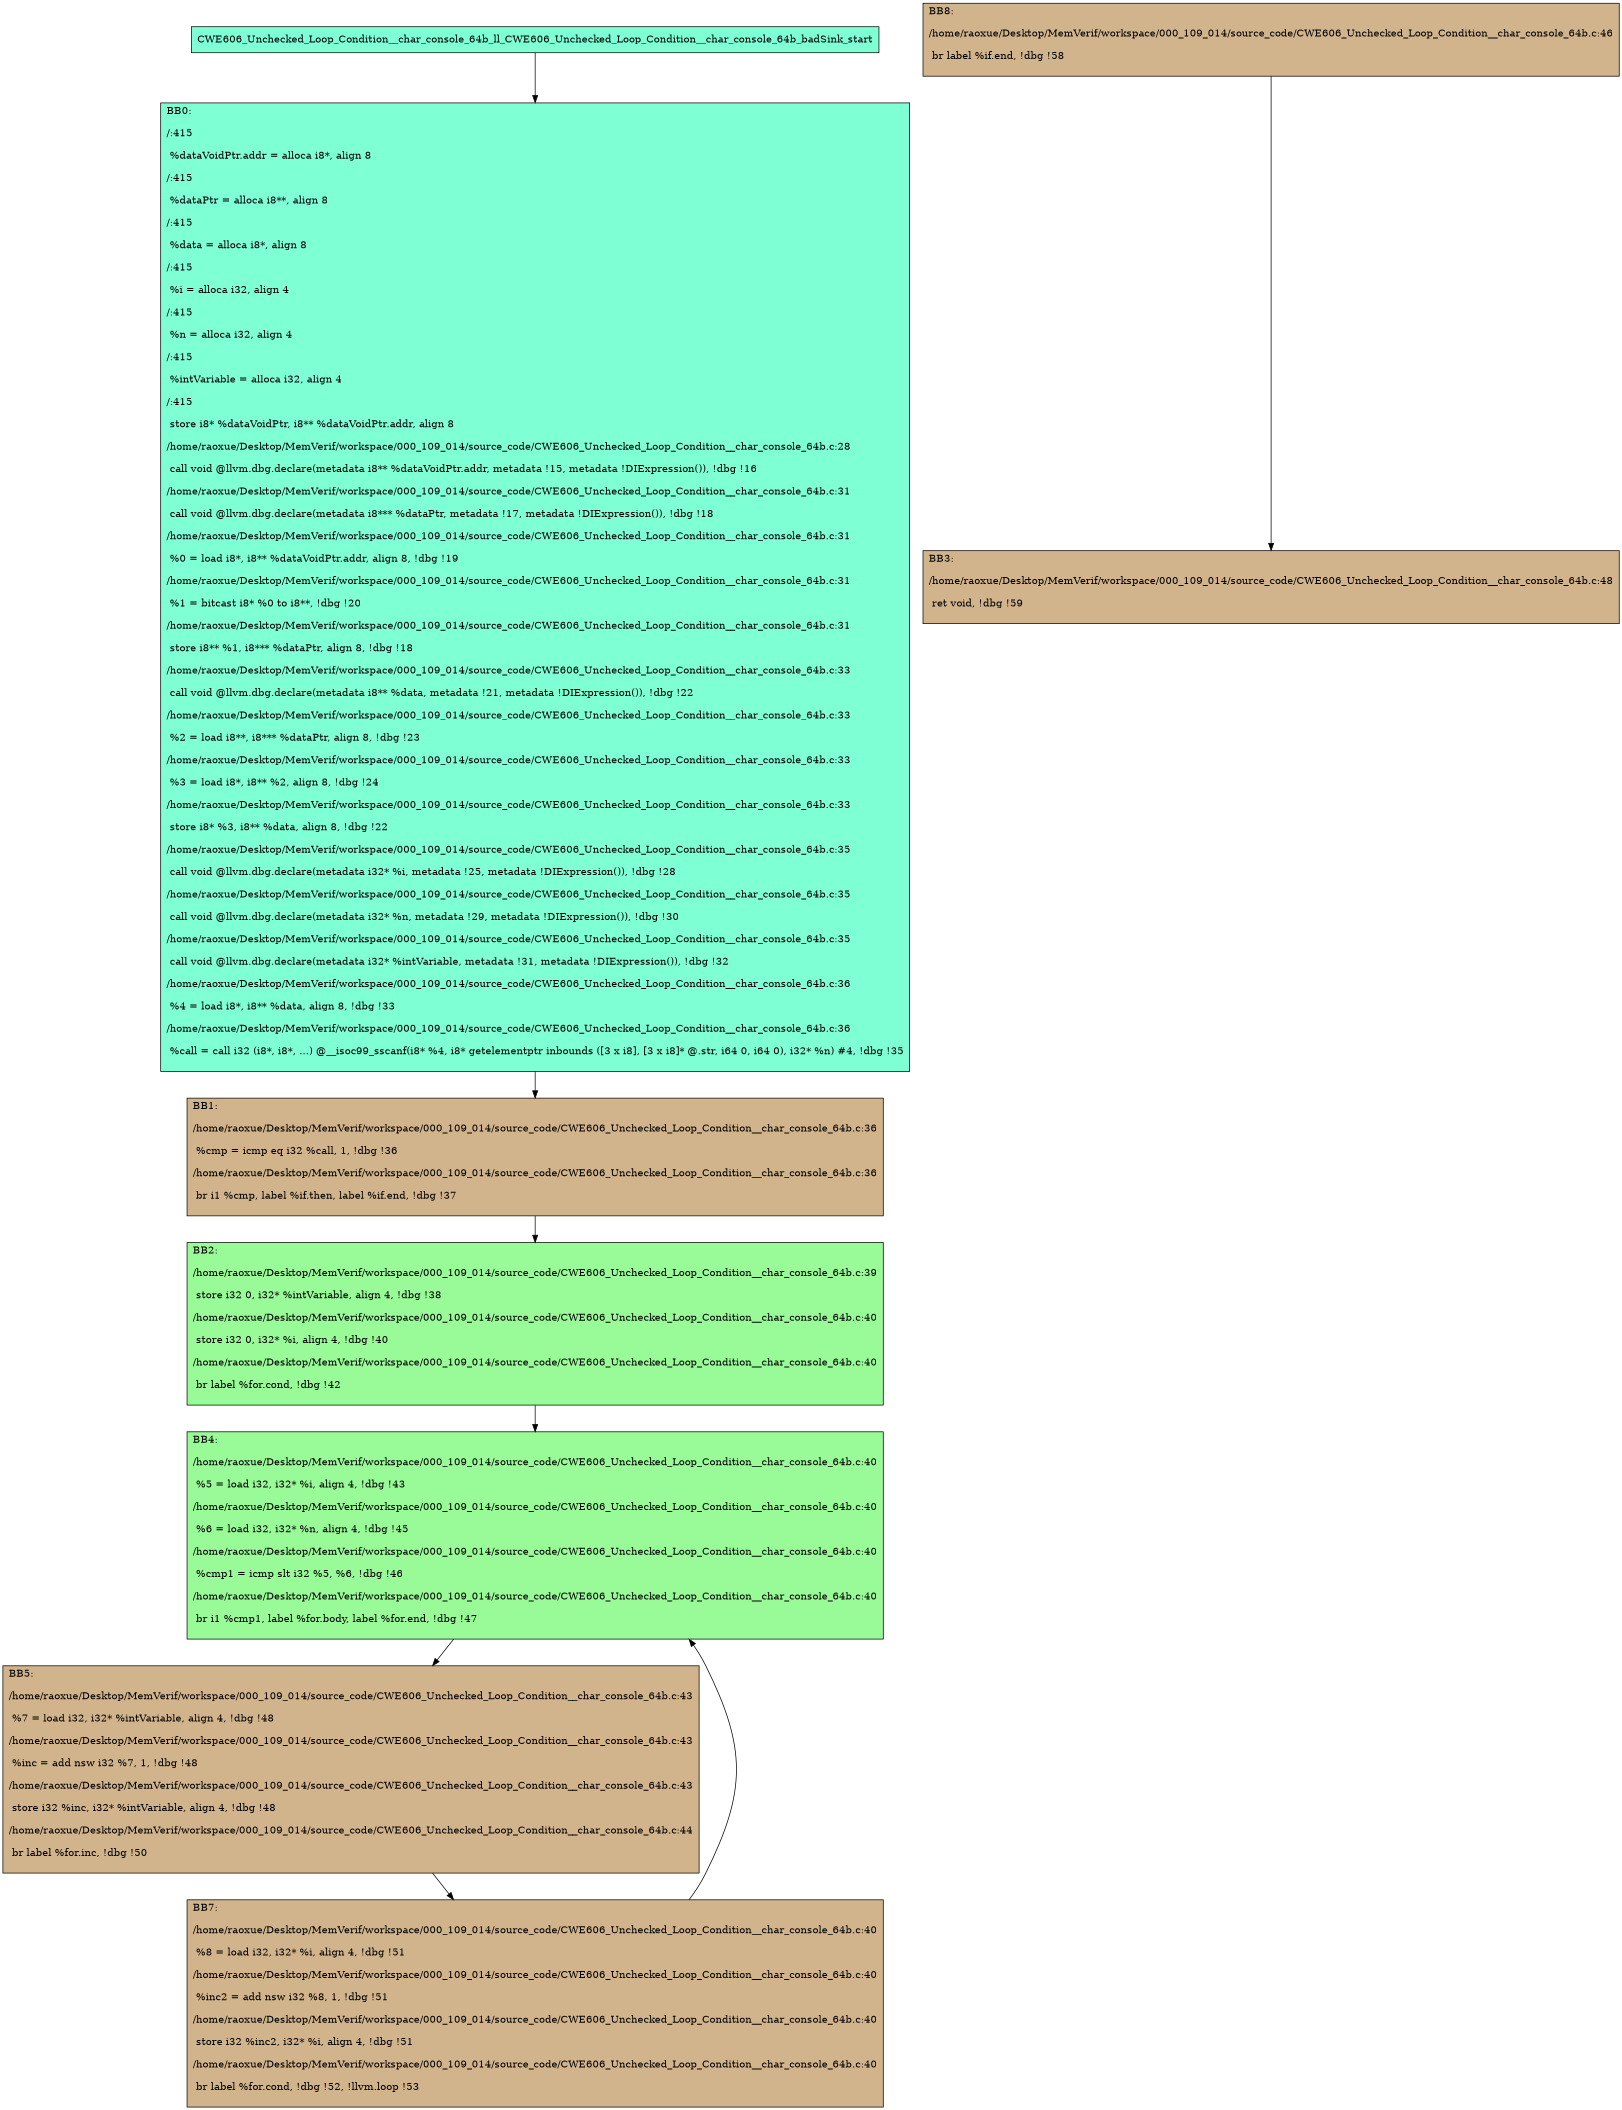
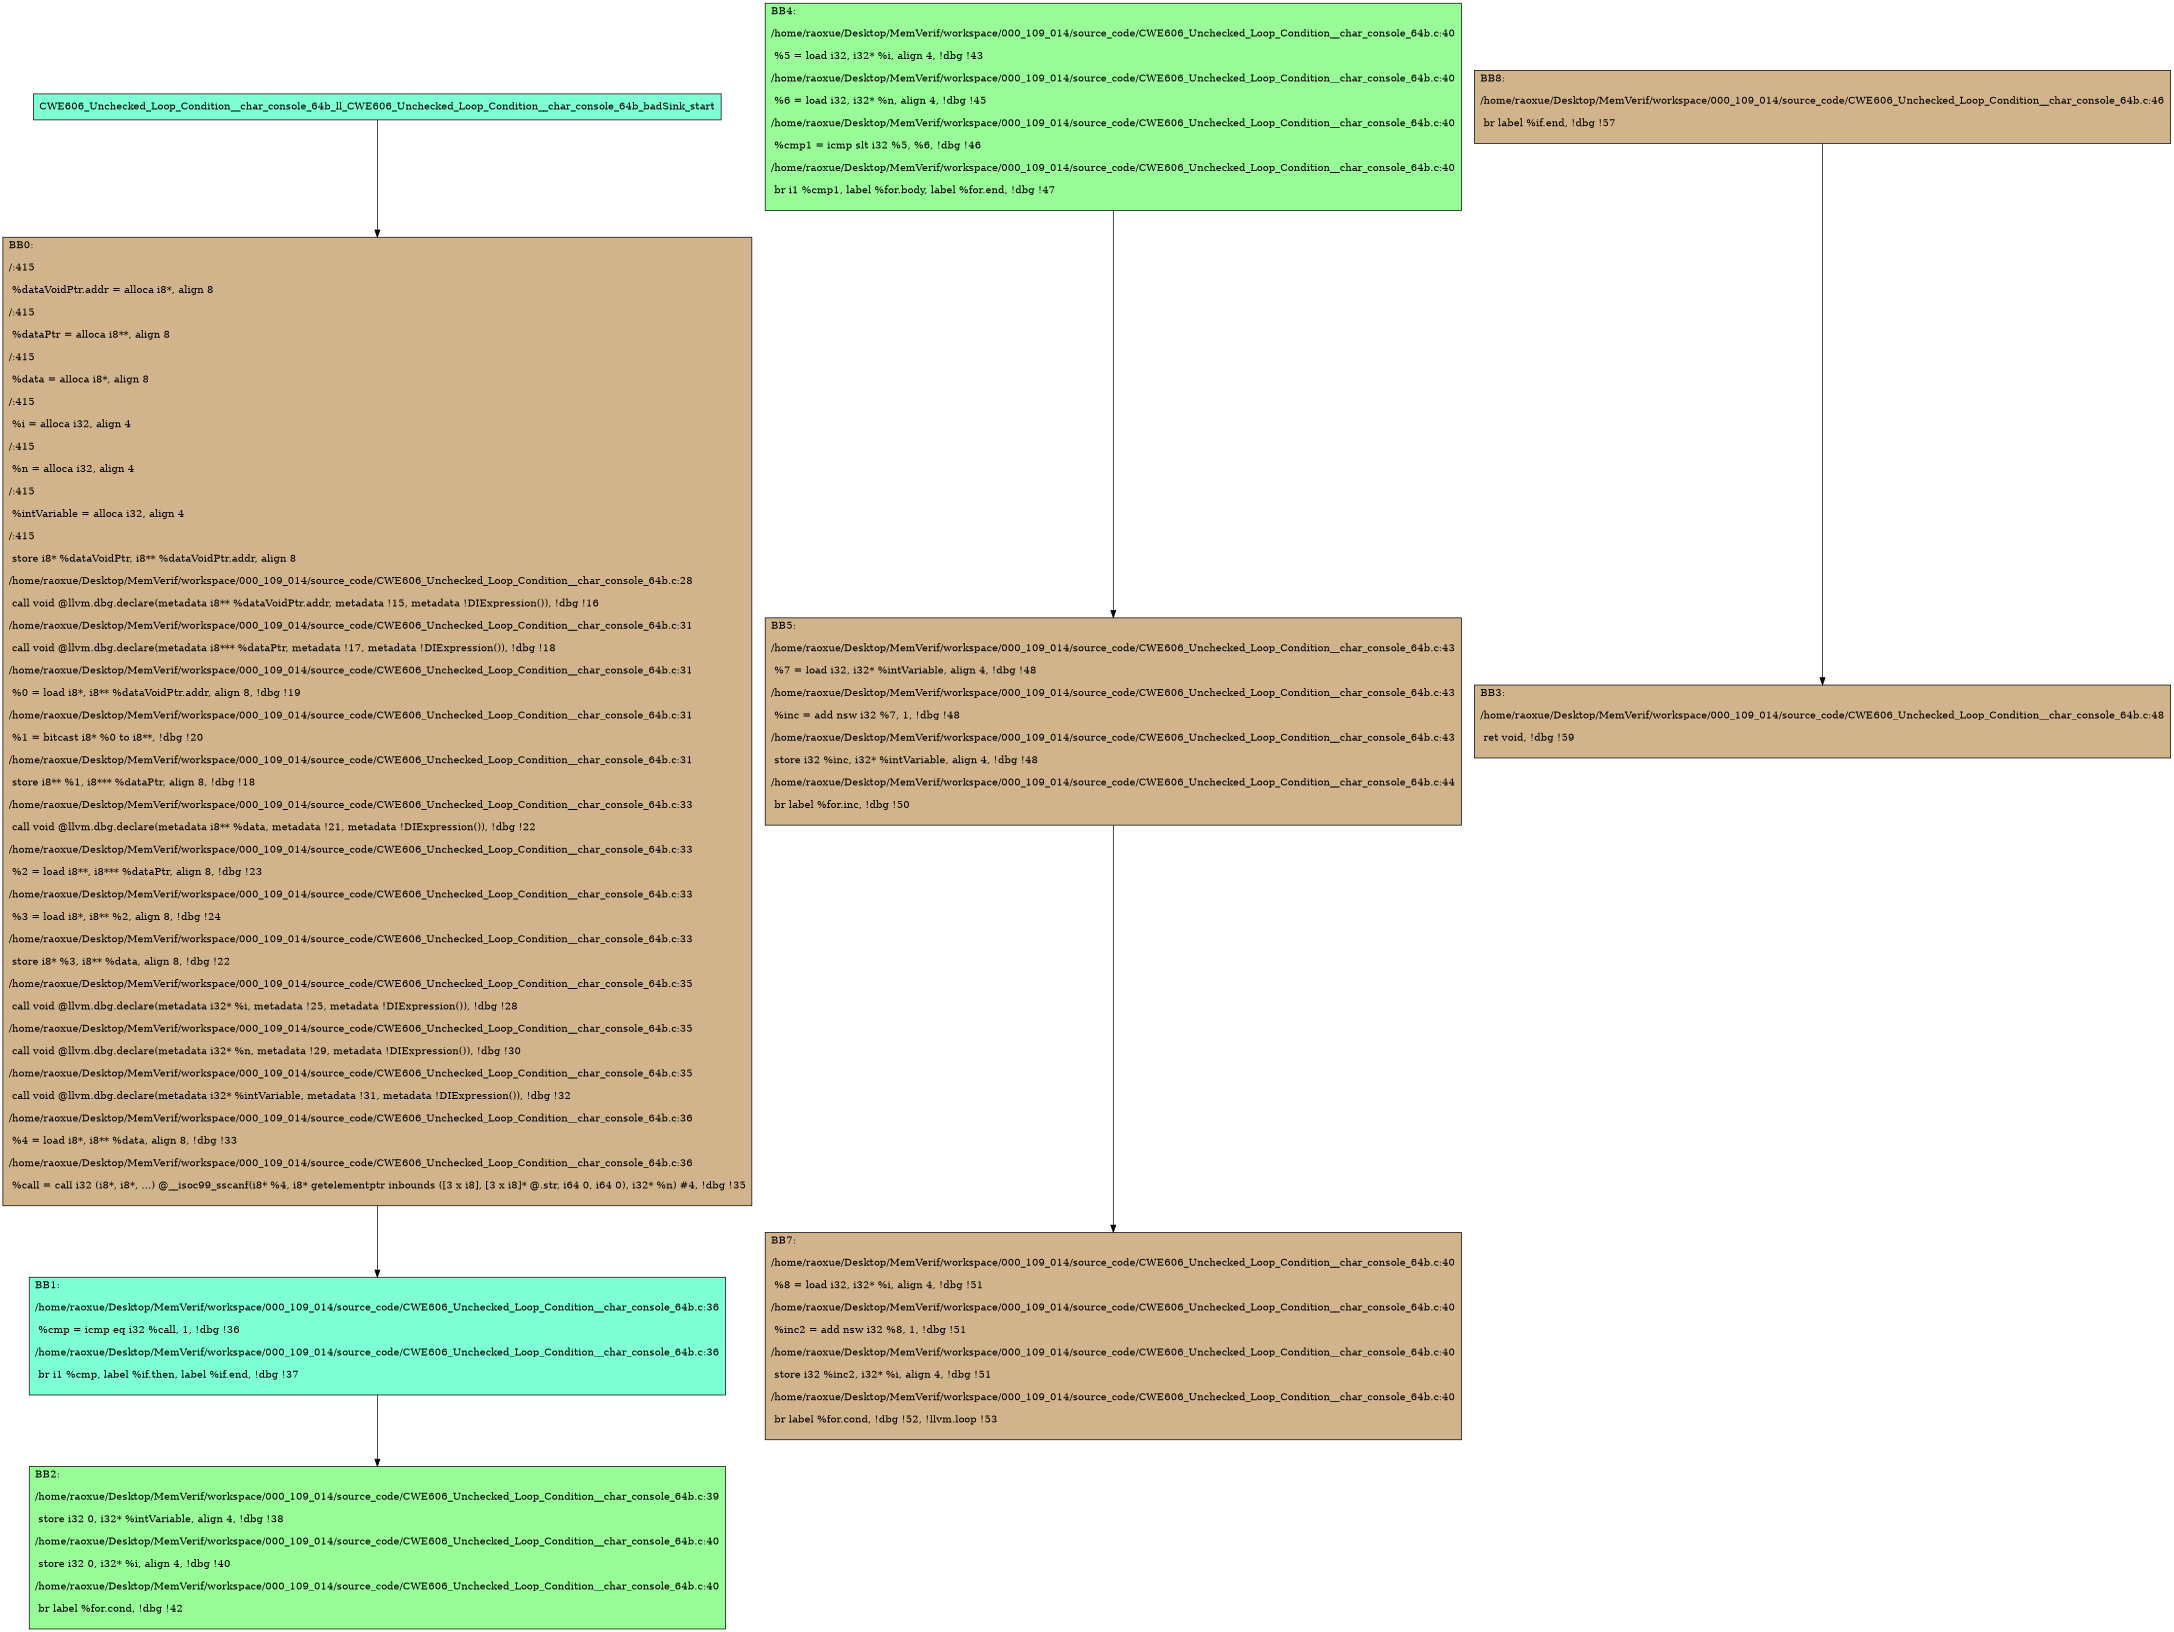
(997, 56) -> (1548, 123)
(535, 587) -> (377, 722)
(535, 1157) -> (377, 1336)
(535, 1415) -> none
(736, 1773) -> none
